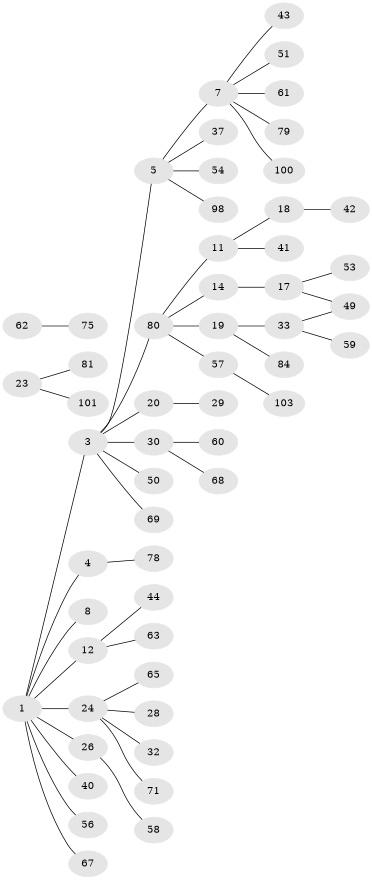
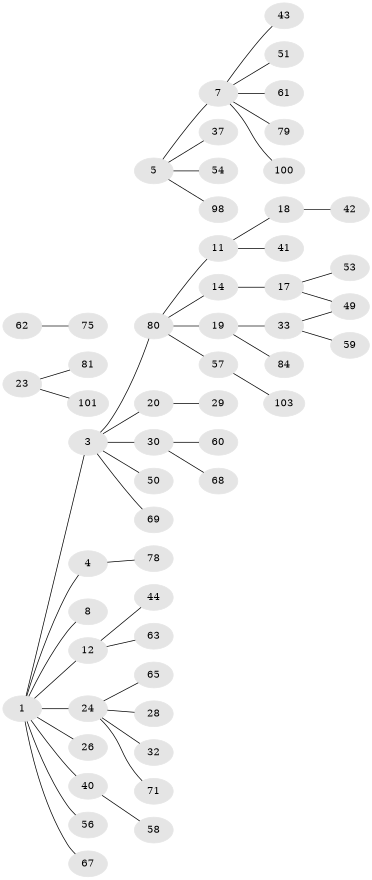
(132, 310) -> none
(121, 788) -> (121, 808)
